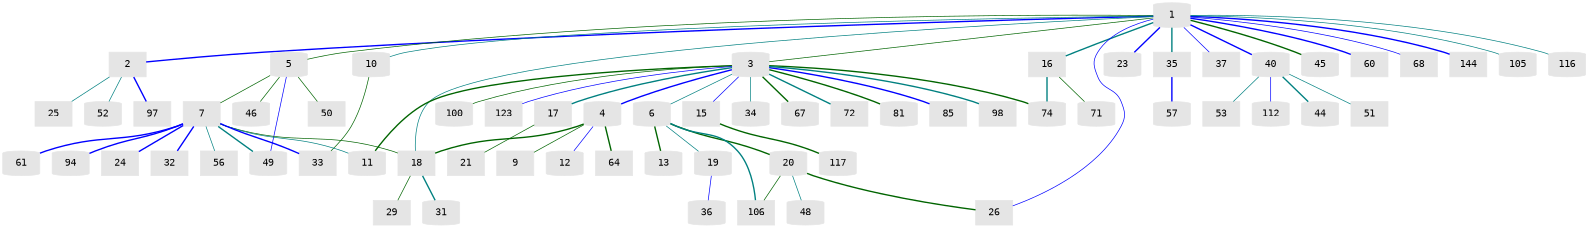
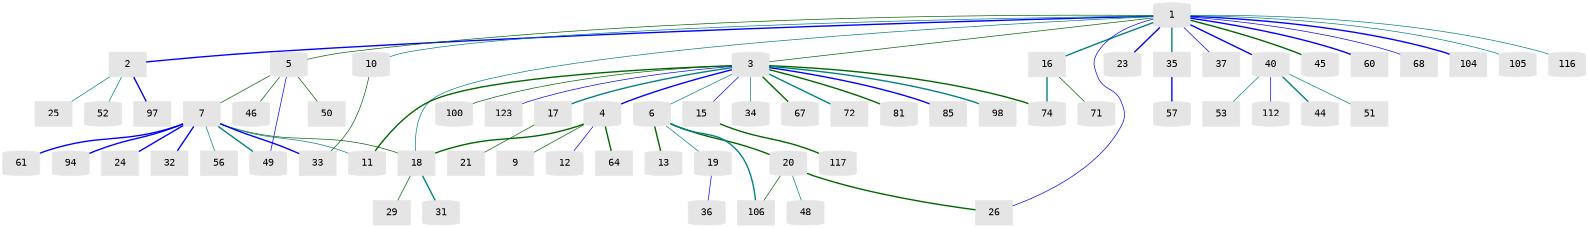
(1468, 64) -> (1468, 64)
